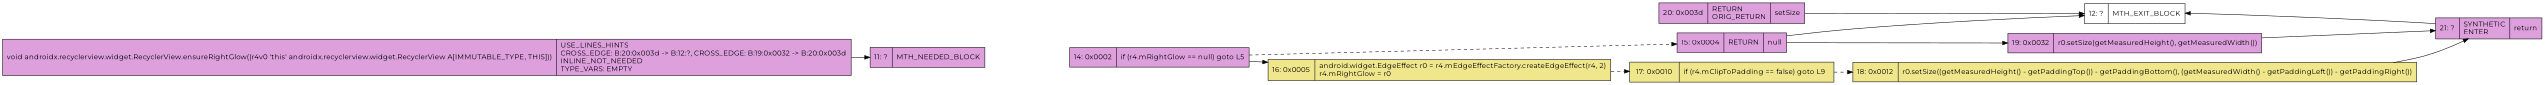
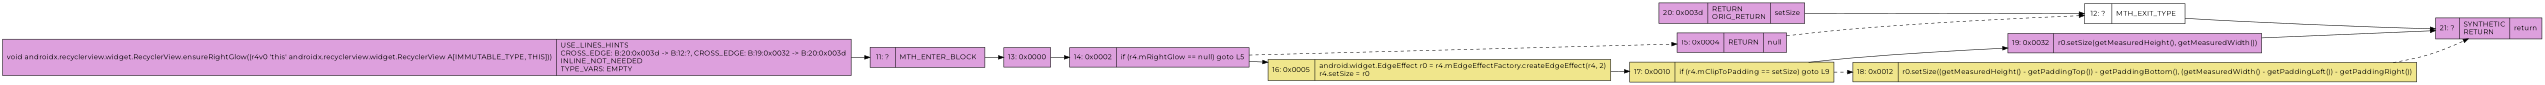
(2147, 13) -> (2146, 13)
(2313, 18) -> (2308, 24)
(1933, 23) -> (1933, 23)
(2476, 32) -> (2479, 32)
(1895, 43) -> (1905, 54)
(2429, 55) -> (2429, 55)
(939, 57) -> (938, 57)
none -> (1027, 57)
(1618, 71) -> (1618, 71)
(1754, 72) -> (1754, 72)
(1355, 74) -> (1345, 74)
